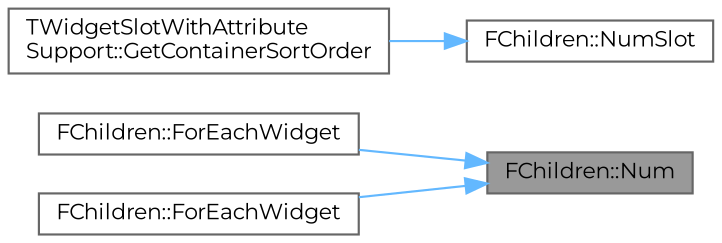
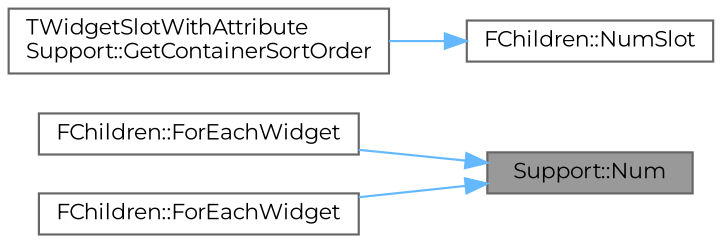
(590, 173) -> (590, 173)
